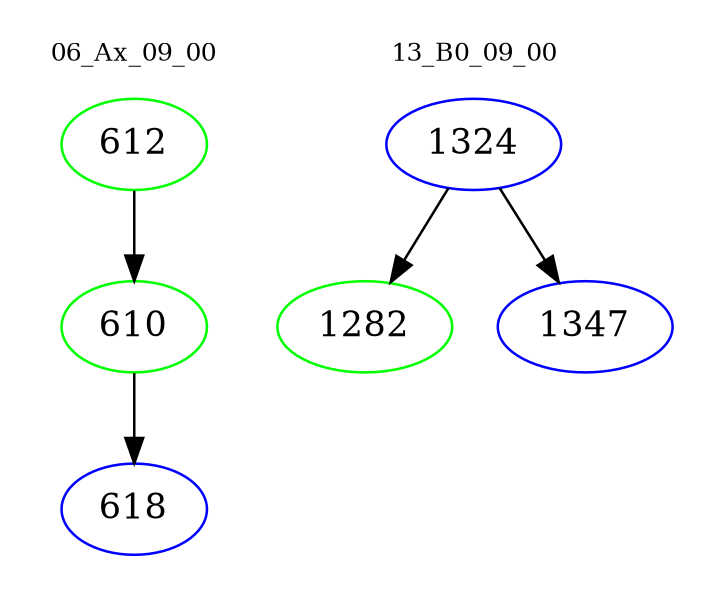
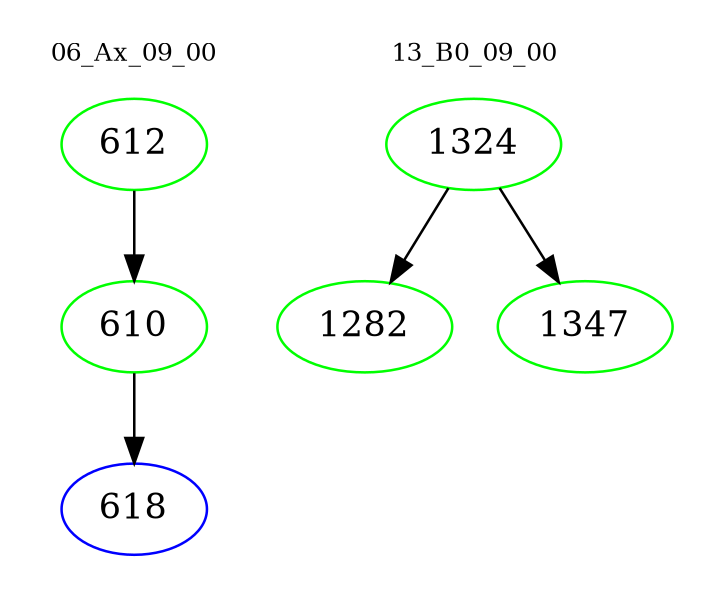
(474, 144) -> (474, 144)
(585, 327) -> (585, 327)
